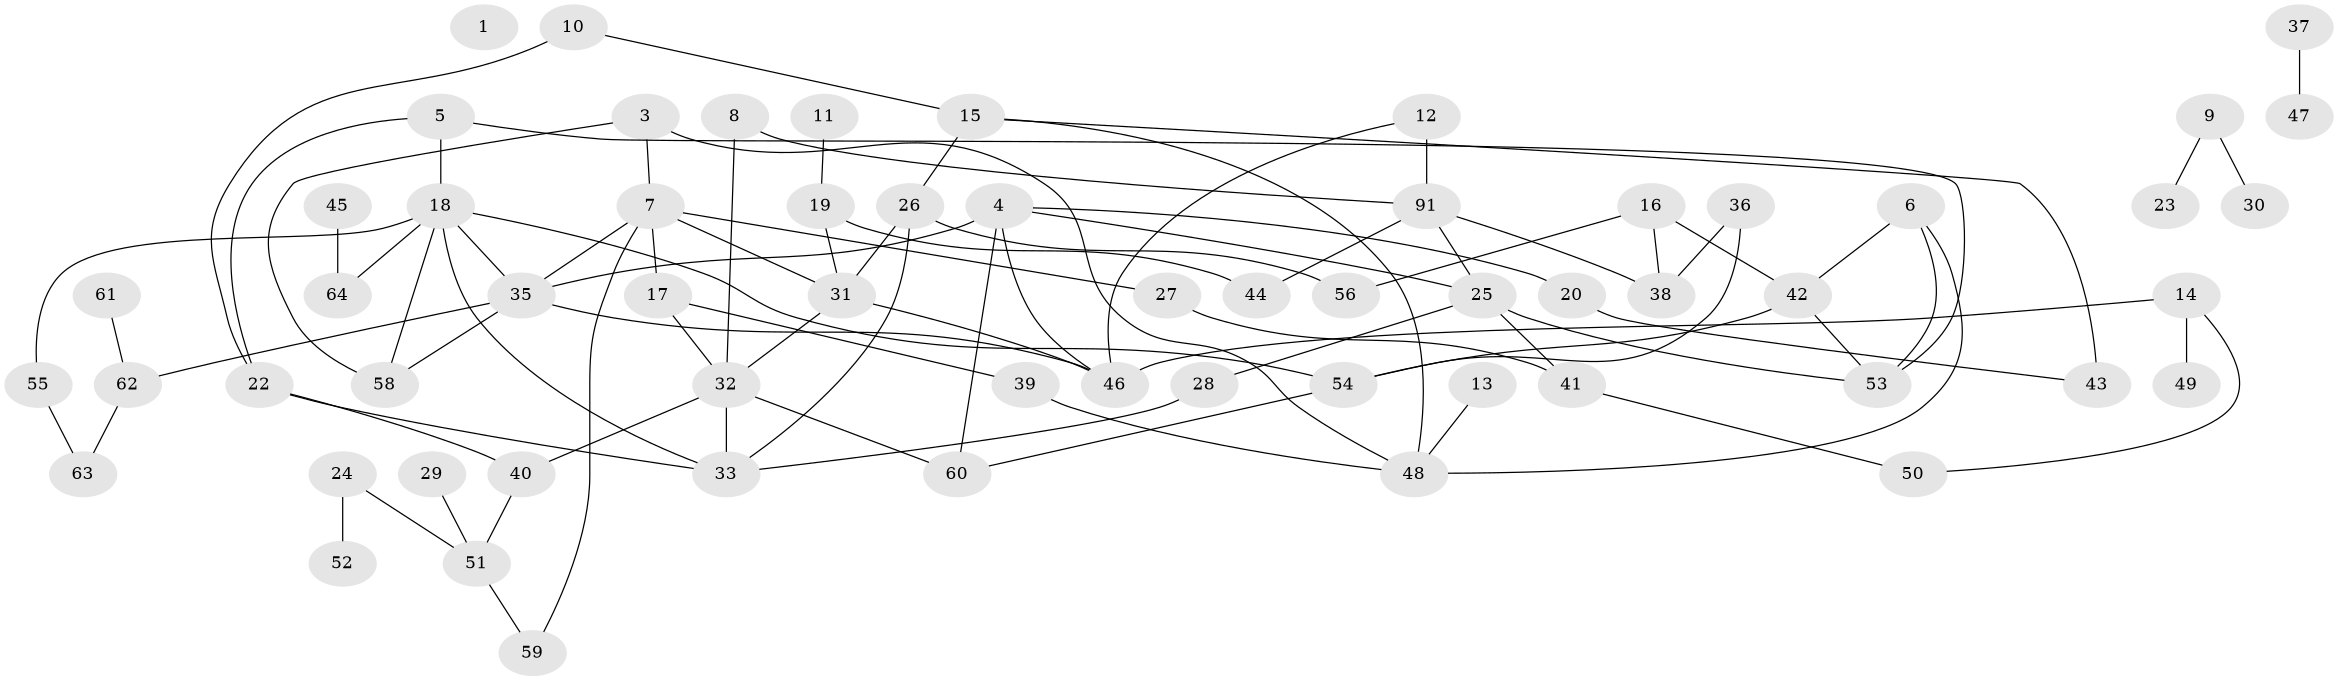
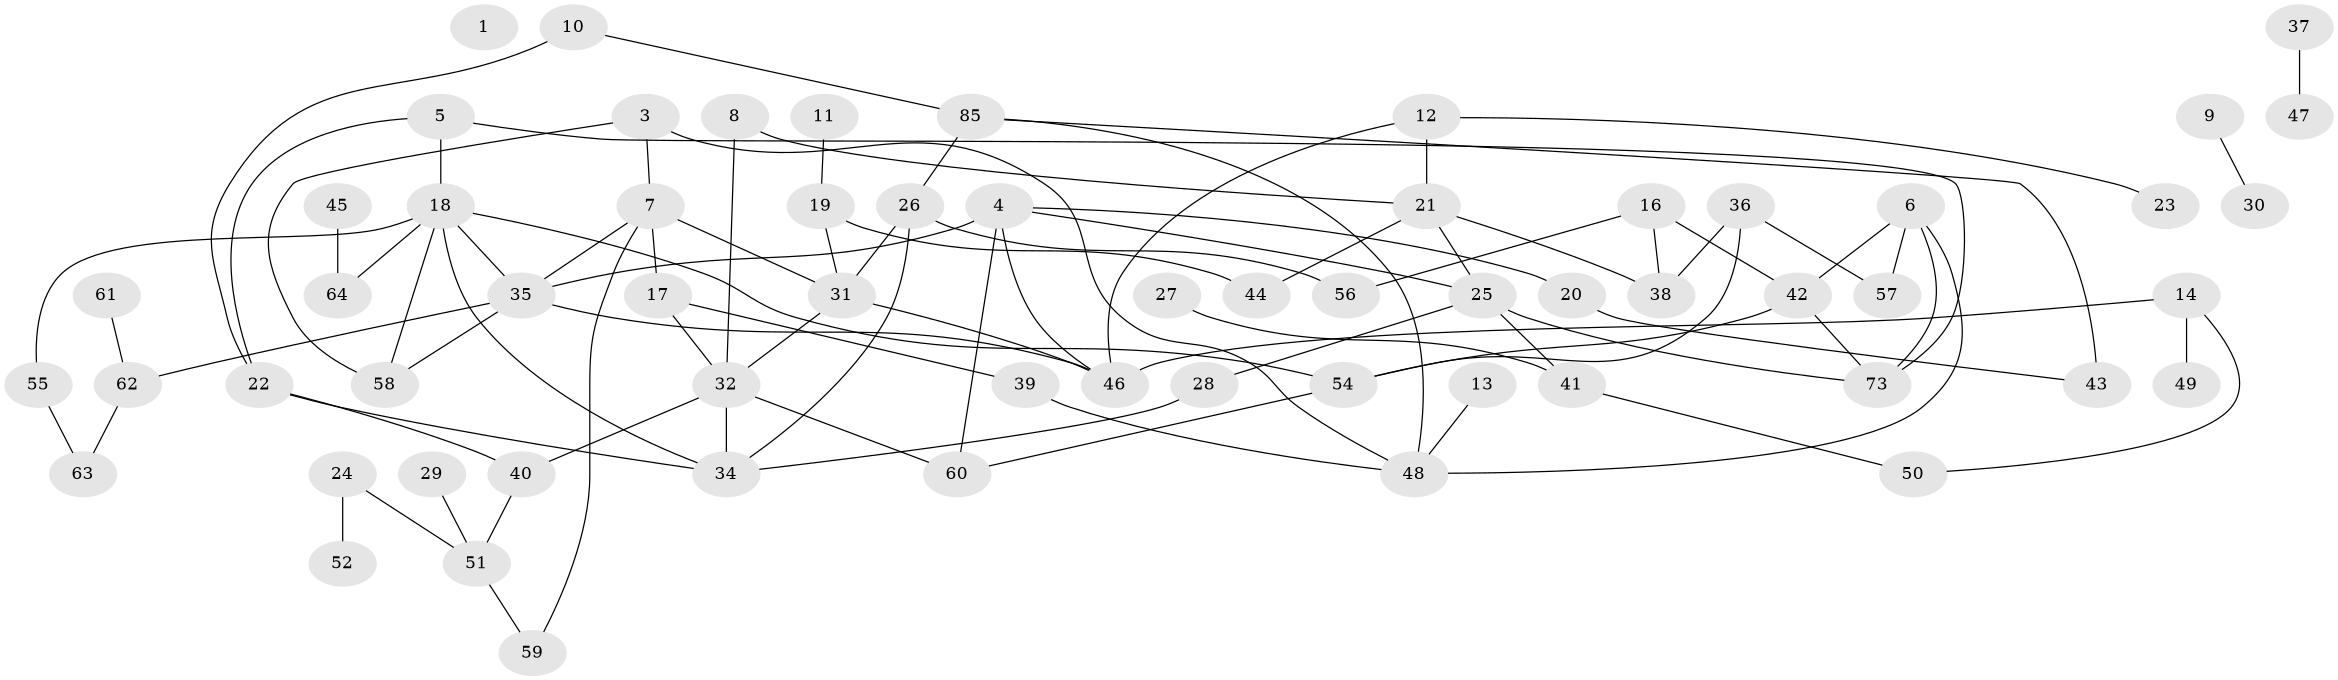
(971, 117) -> (971, 117)
(2188, 161) -> (1802, 134)
(1427, 206) -> (1427, 206)
(920, 253) -> none
none -> (1887, 296)
(1877, 385) -> (1877, 385)
(726, 474) -> (726, 474)
